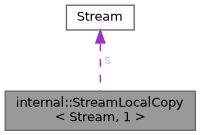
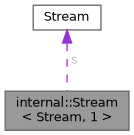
(100, 111) -> (67, 111)
